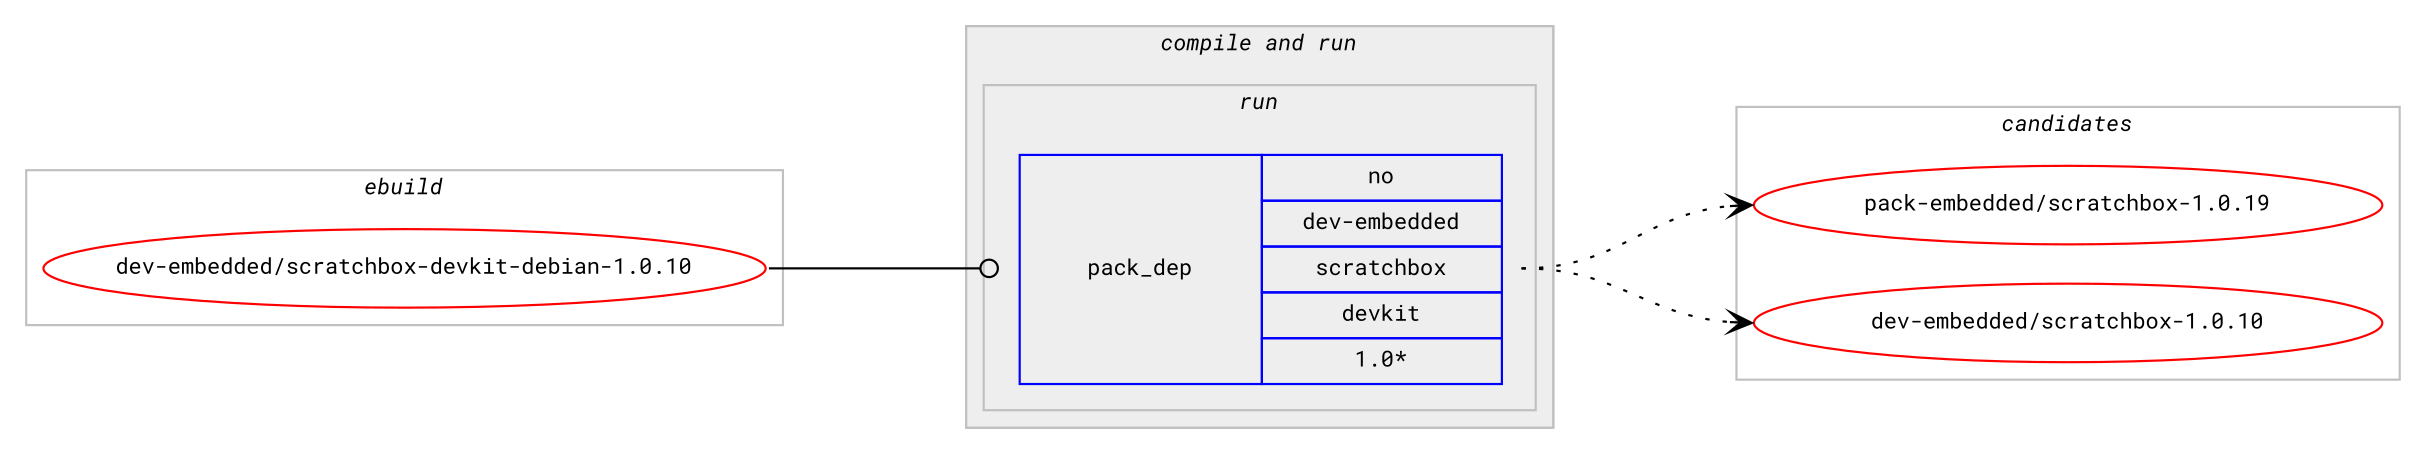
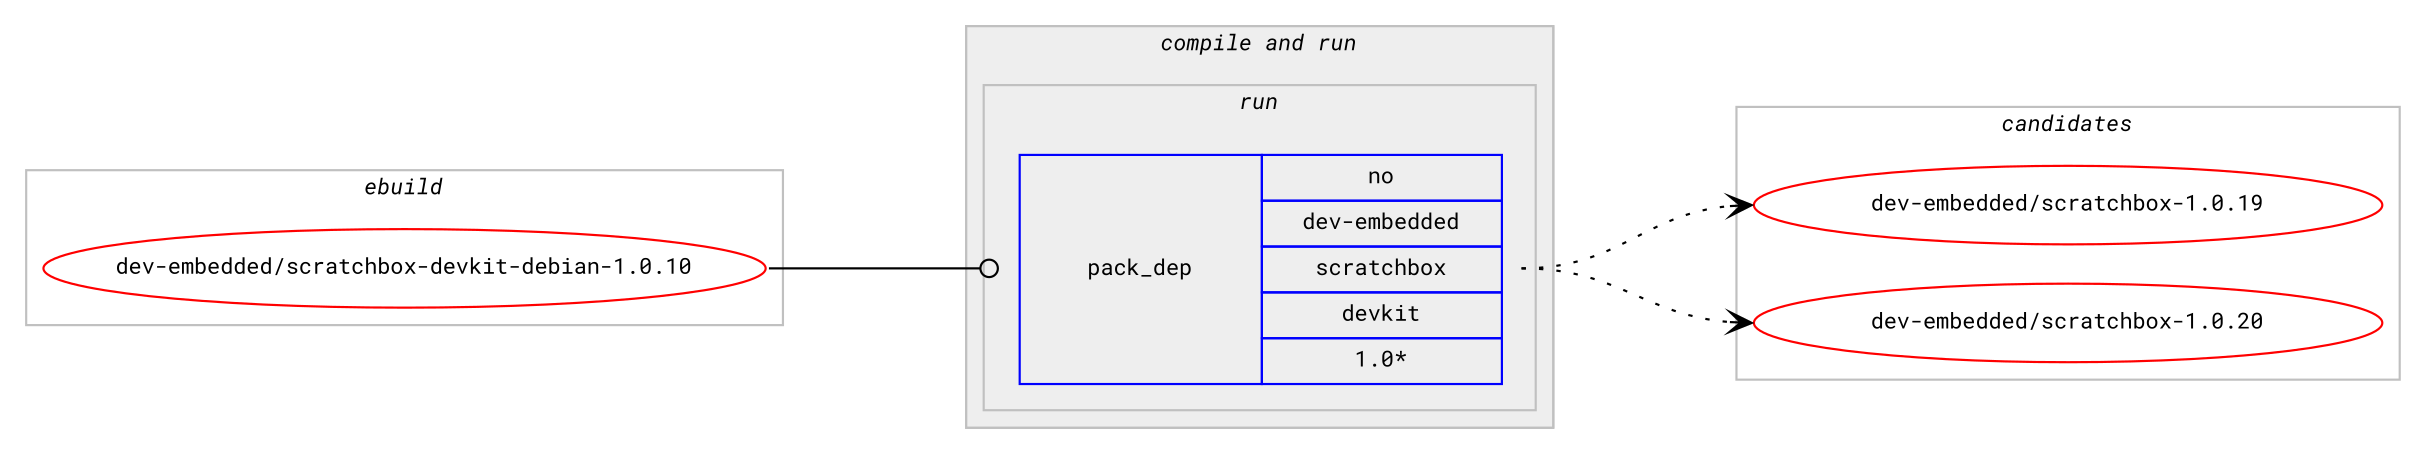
(2068, 205) -> (2068, 205)
(2068, 323) -> (2068, 323)
